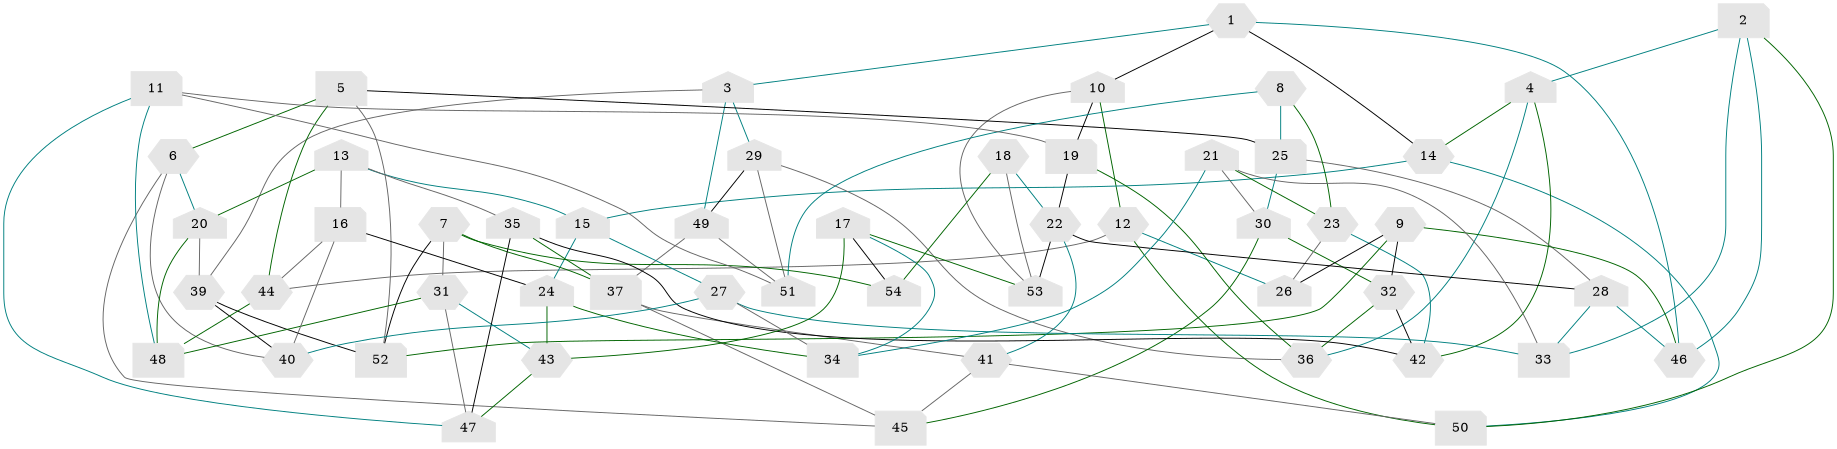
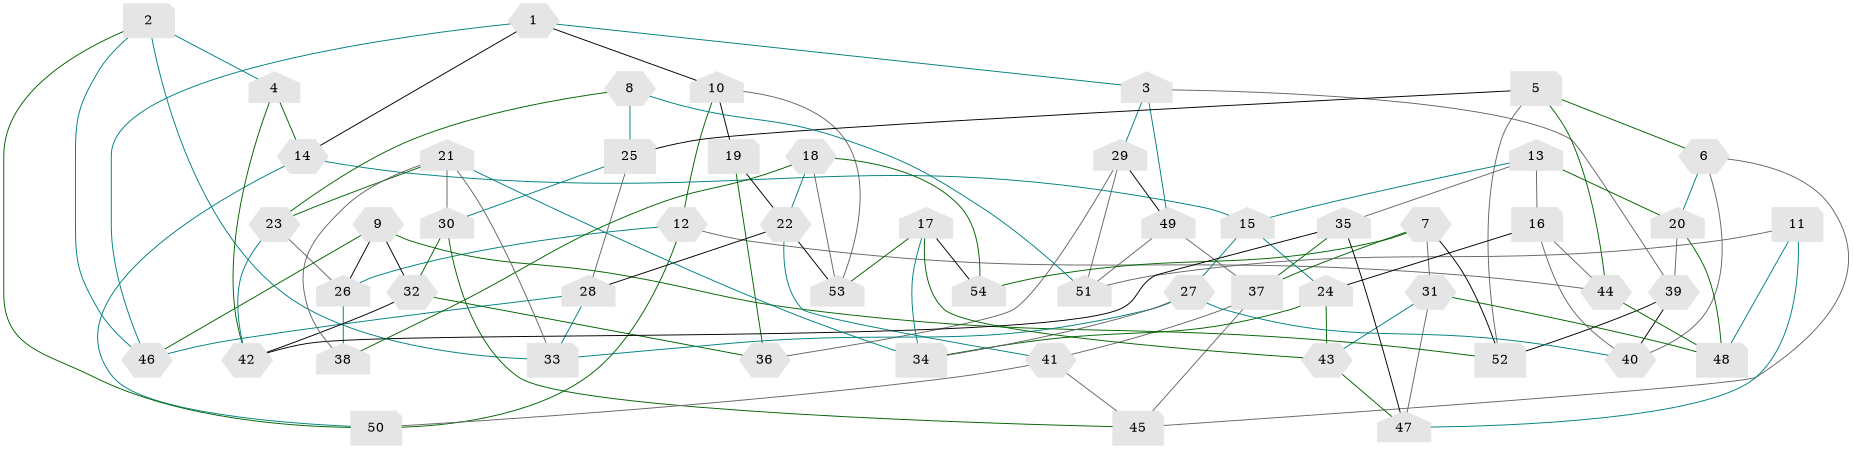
(615, 112) -> none
(1463, 260) -> none
none -> (343, 360)
